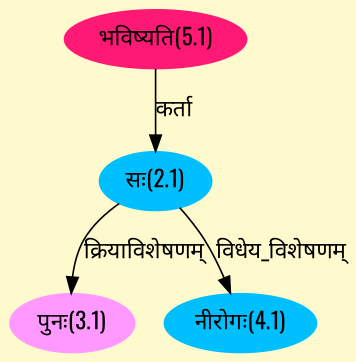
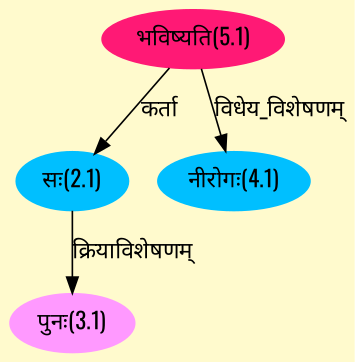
(205, 241) -> (211, 102)
